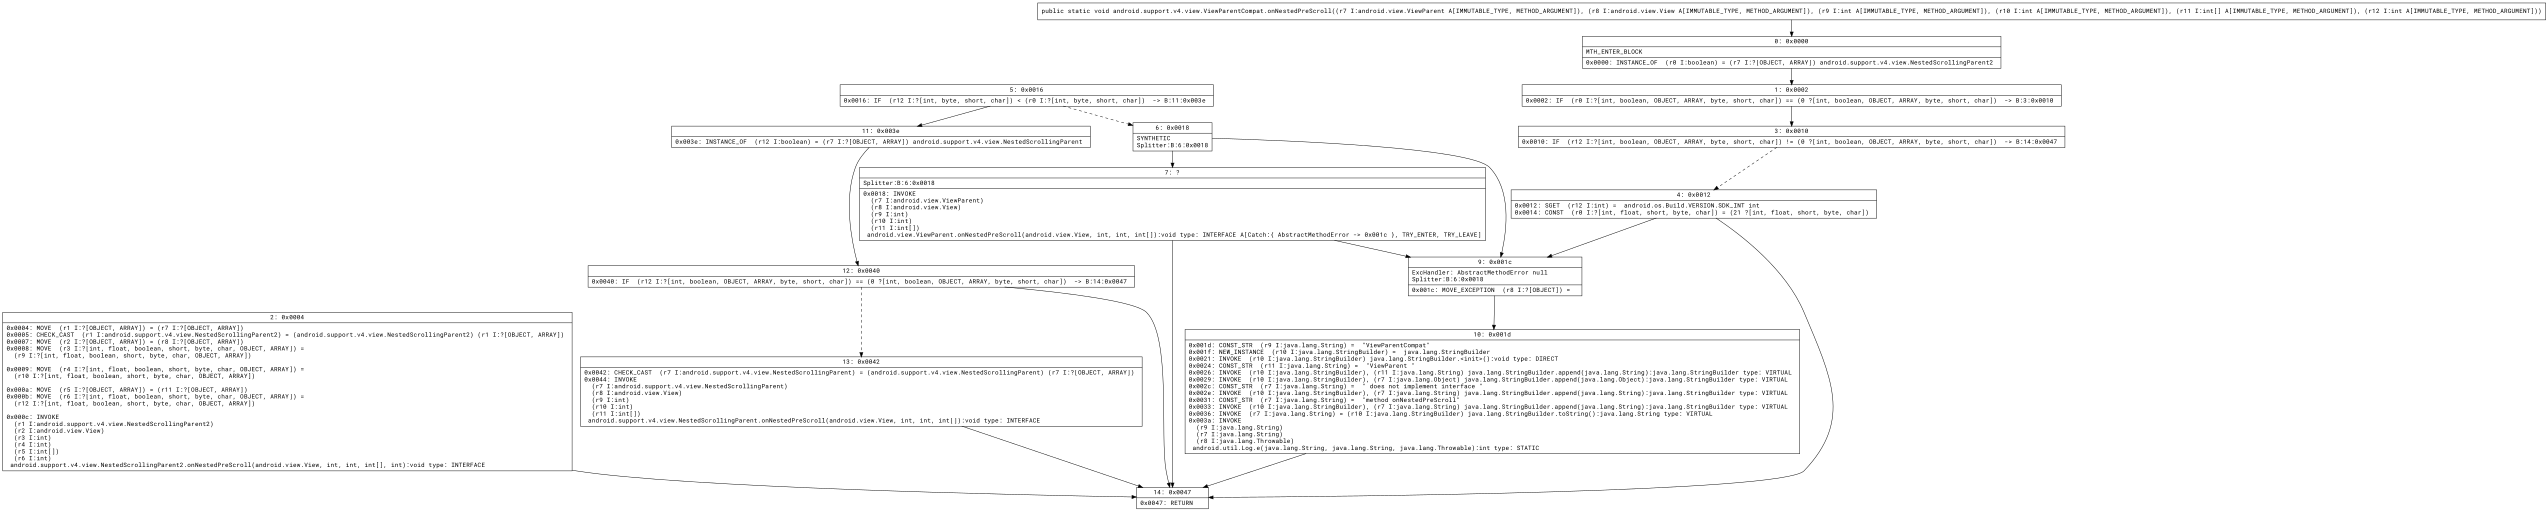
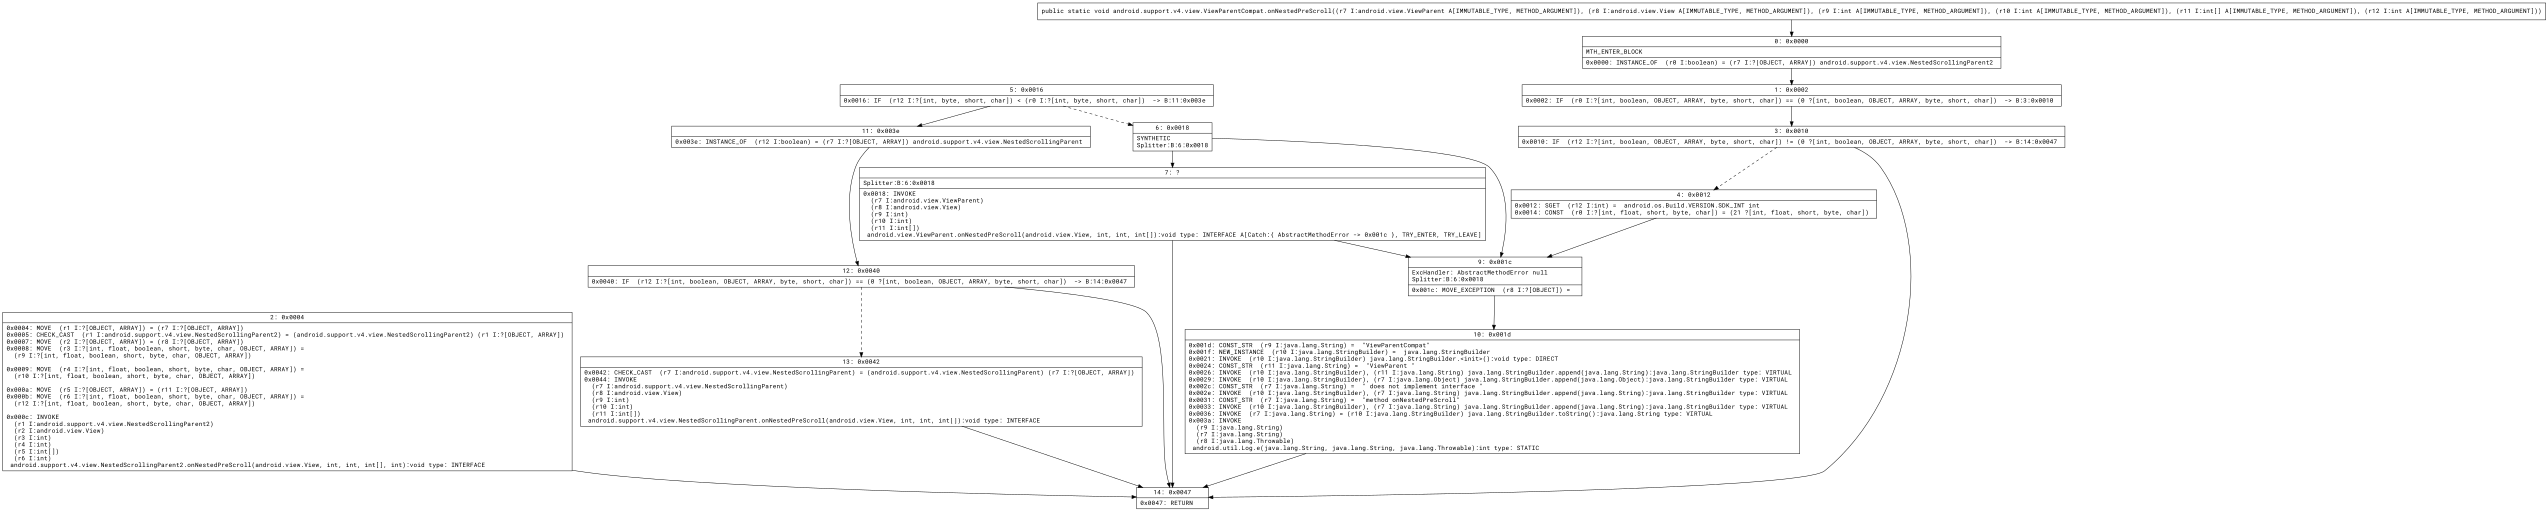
(1660, 487) -> (1703, 485)
